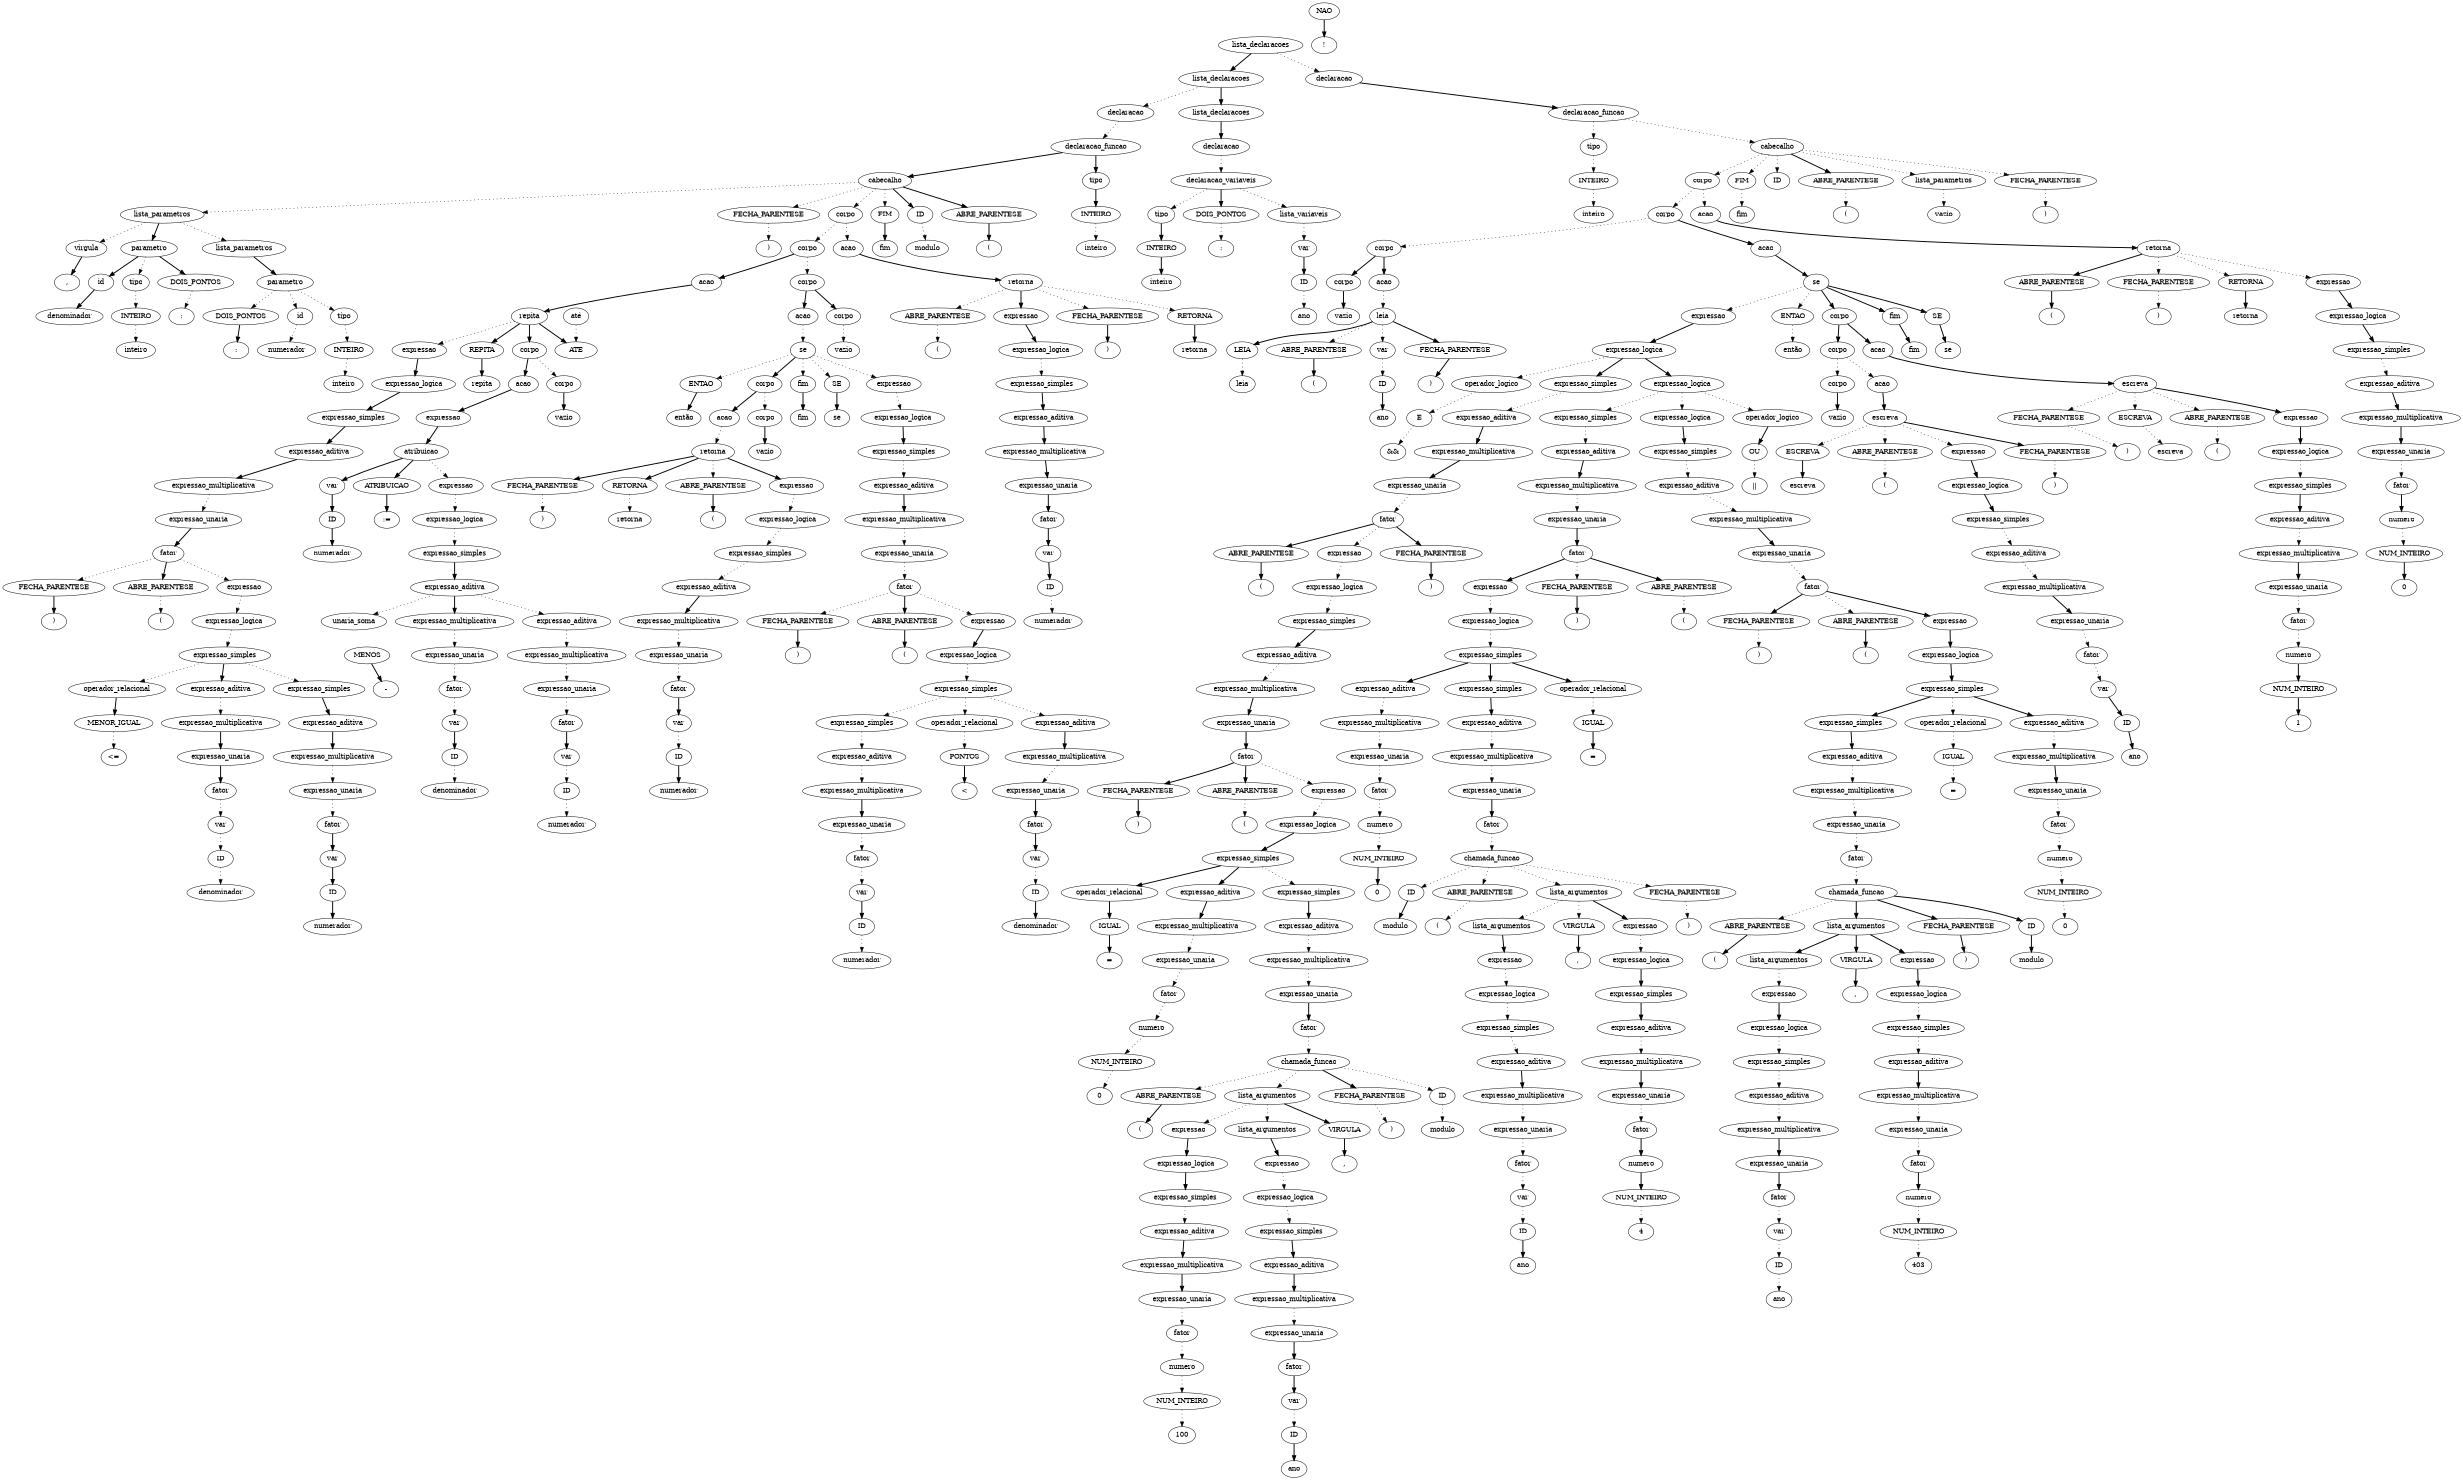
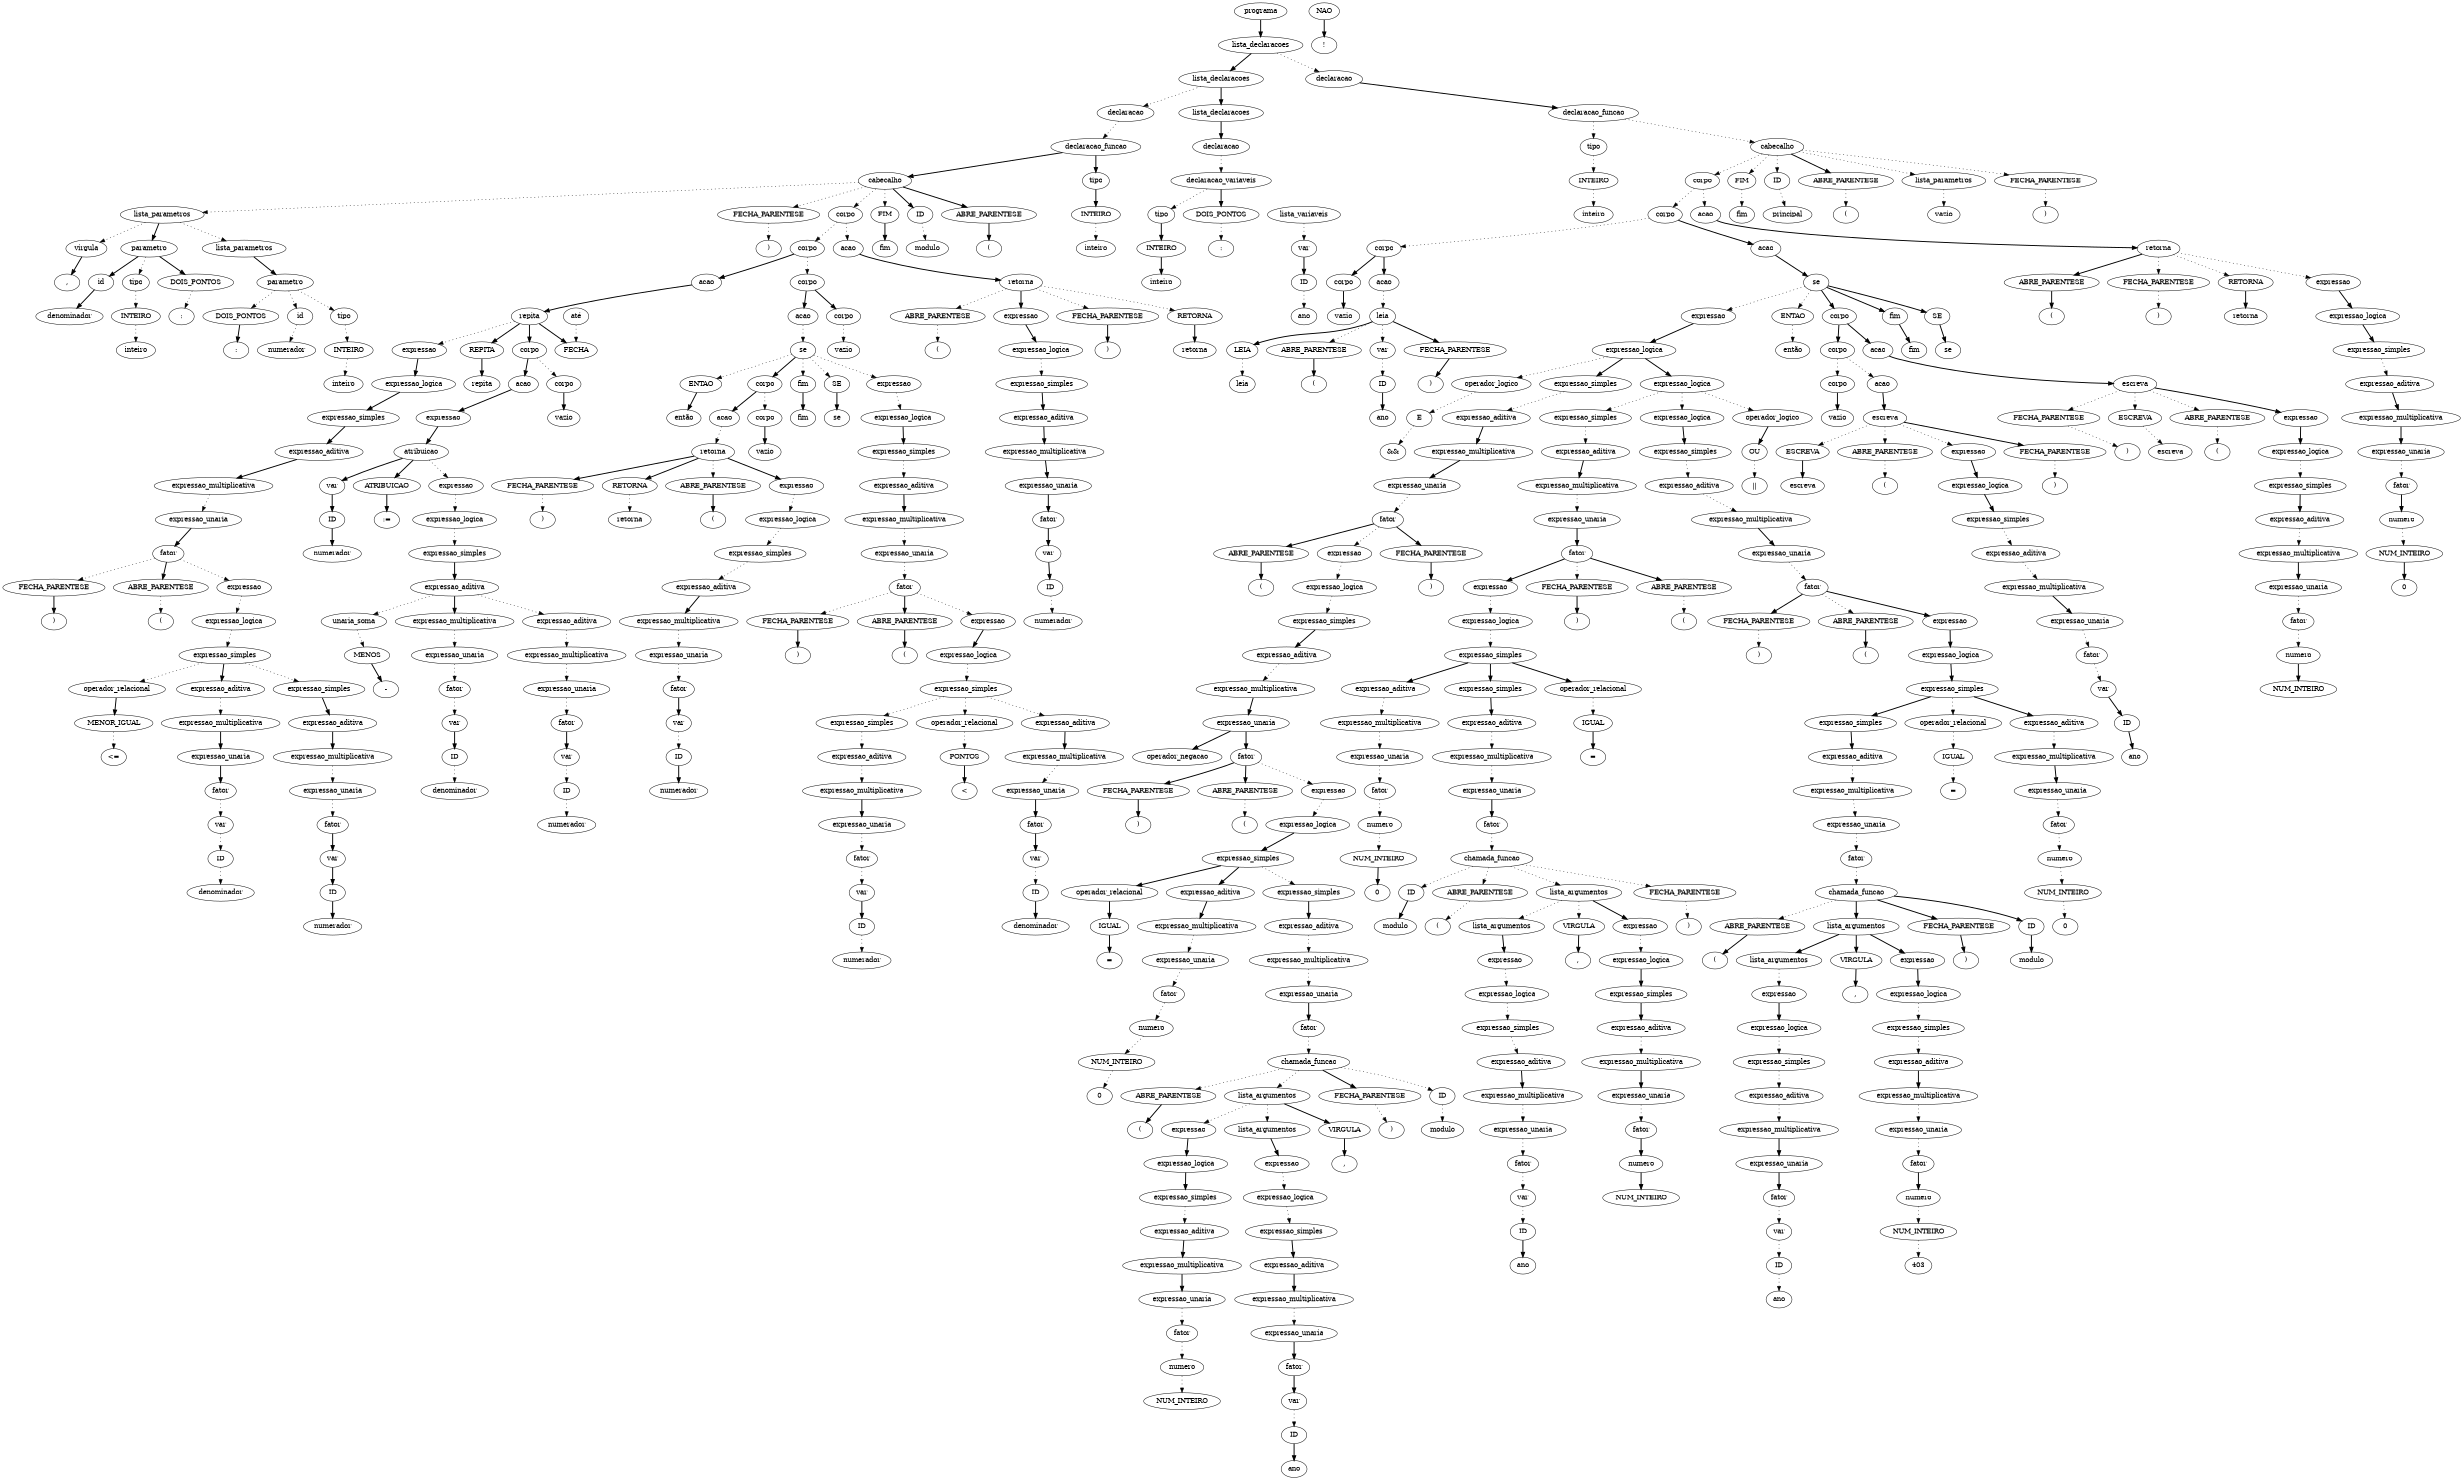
none -> (1261, 11)
(1261, 197) -> none
none -> (1788, 215)
(576, 350) -> (576, 350)
none -> (360, 636)
(2298, 723) -> none
none -> (1177, 757)
(1641, 1232) -> none
(1182, 1435) -> none
